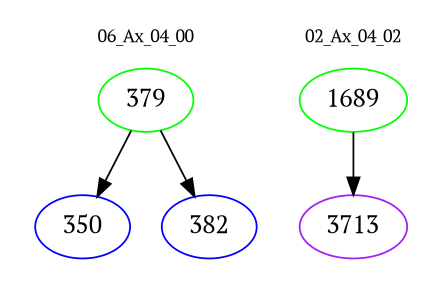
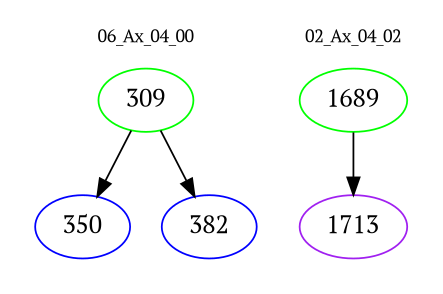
(146, 100) -> (146, 100)
(353, 227) -> (353, 227)
